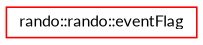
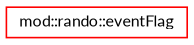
(102, 22) -> (97, 22)
